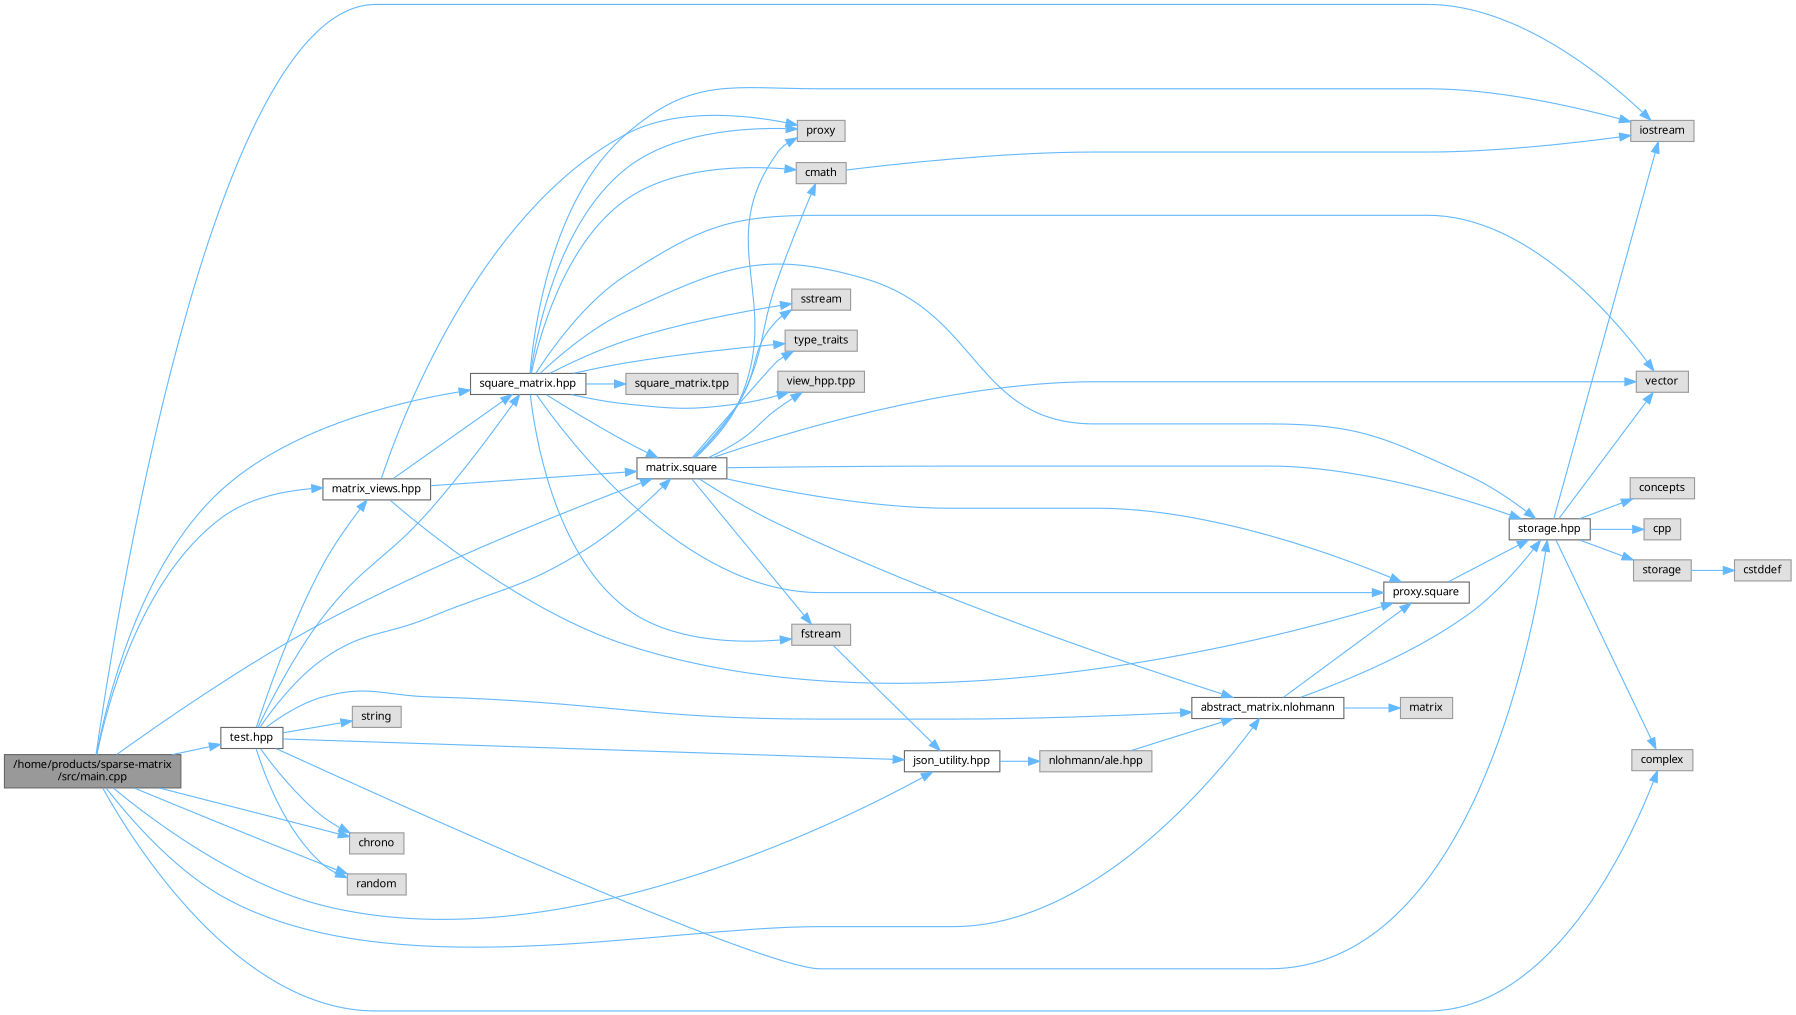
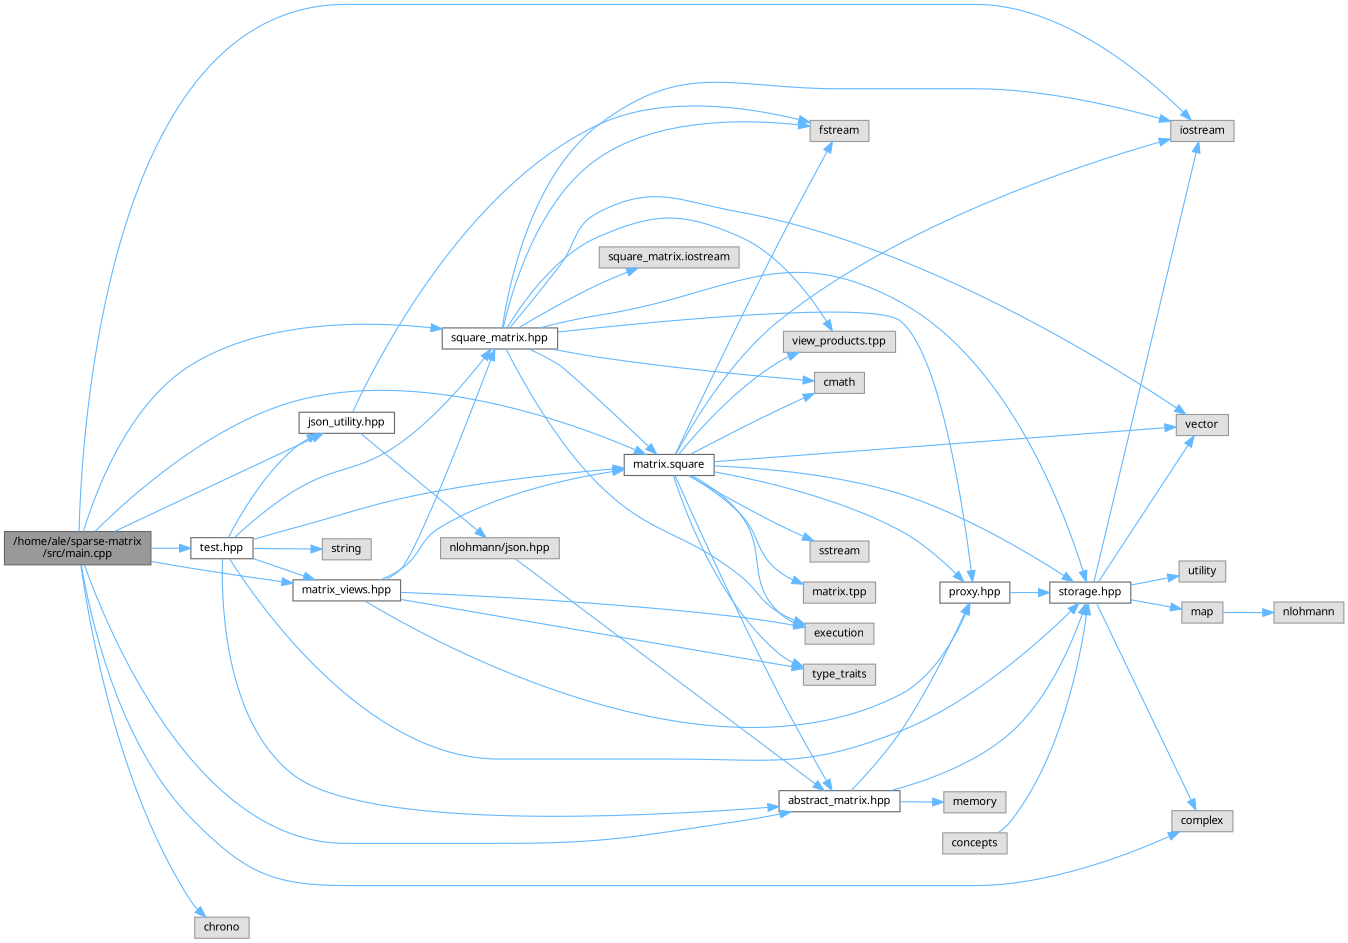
(821, 131) -> (840, 634)
(1233, 152) -> (872, 259)
(662, 330) -> none
(673, 356) -> (596, 633)
(821, 382) -> (840, 342)
(682, 384) -> (669, 257)
(1601, 511) -> (1058, 731)
(1662, 529) -> (1202, 572)
(1662, 570) -> (1202, 613)
(1763, 570) -> (1309, 613)
none -> (840, 593)
(1427, 593) -> (975, 593)
(883, 694) -> (524, 175)
(1268, 708) -> (840, 801)
(1427, 708) -> (975, 802)
(1096, 761) -> (500, 548)
(93, 771) -> (78, 548)
(296, 792) -> none
(377, 884) -> none
